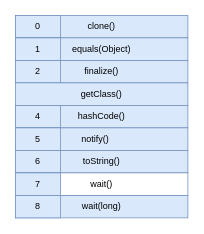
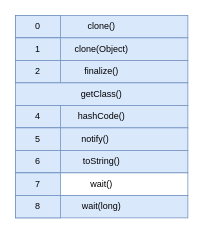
(102, 49) -> (102, 49)
